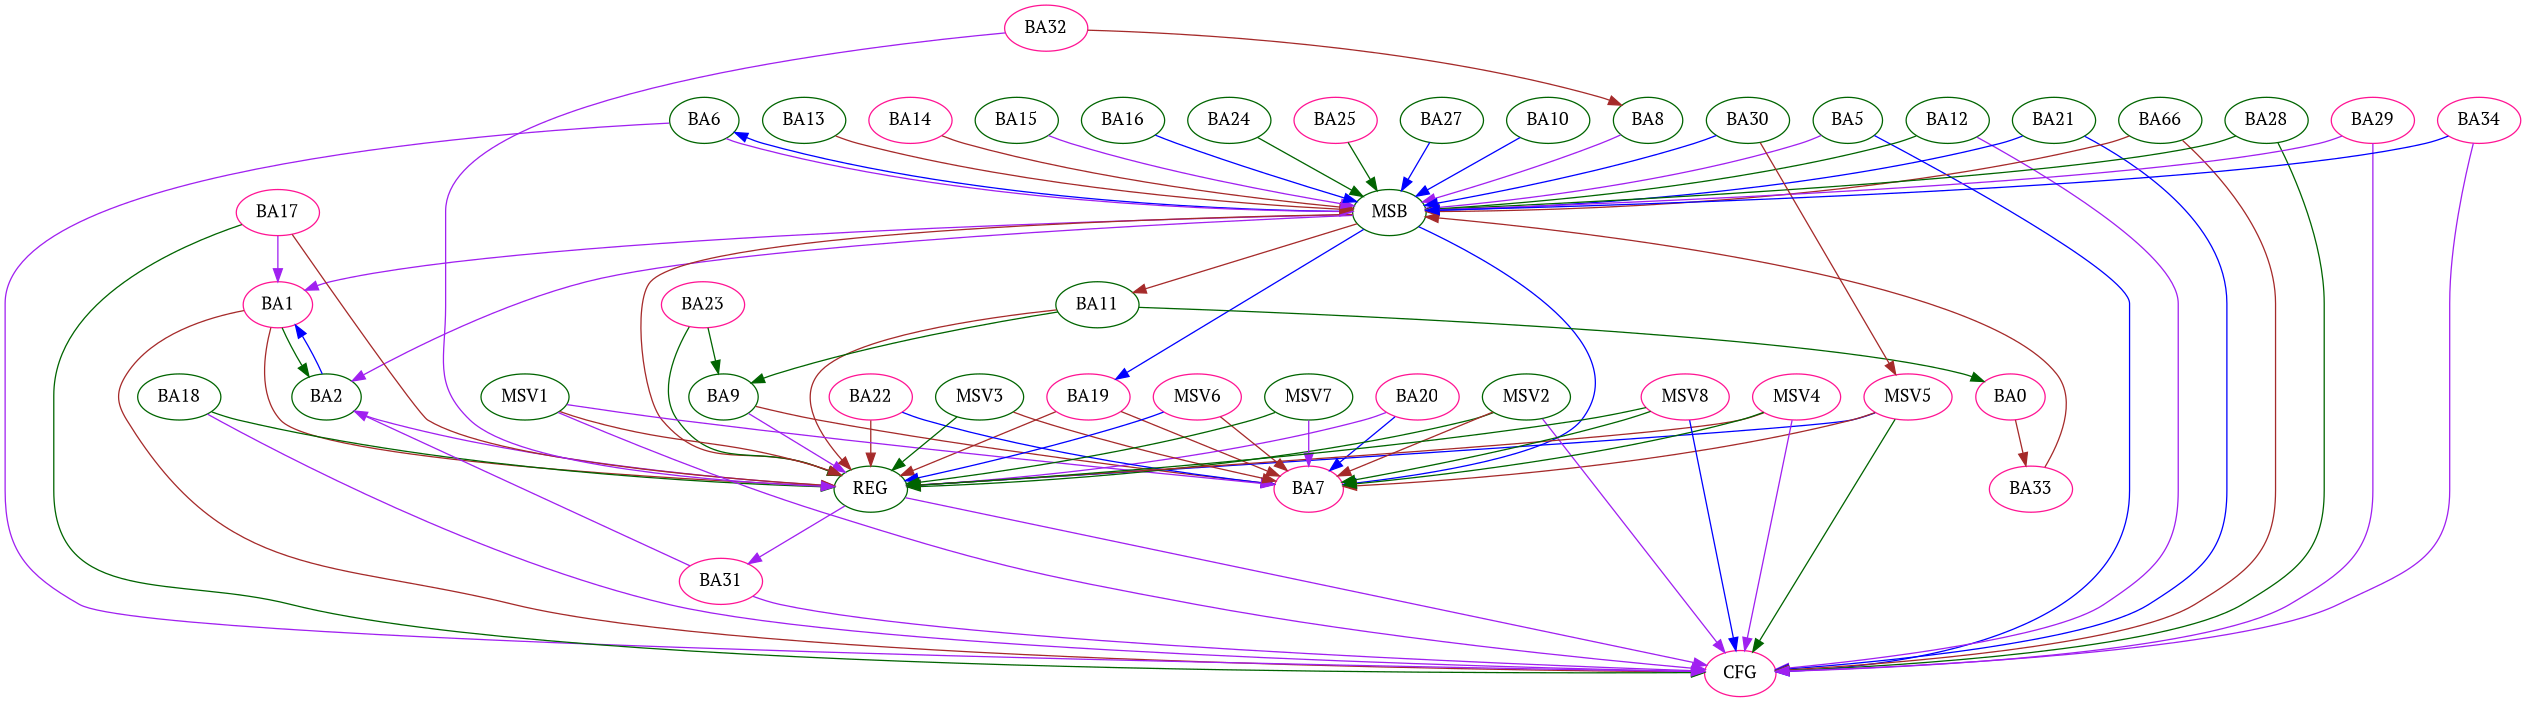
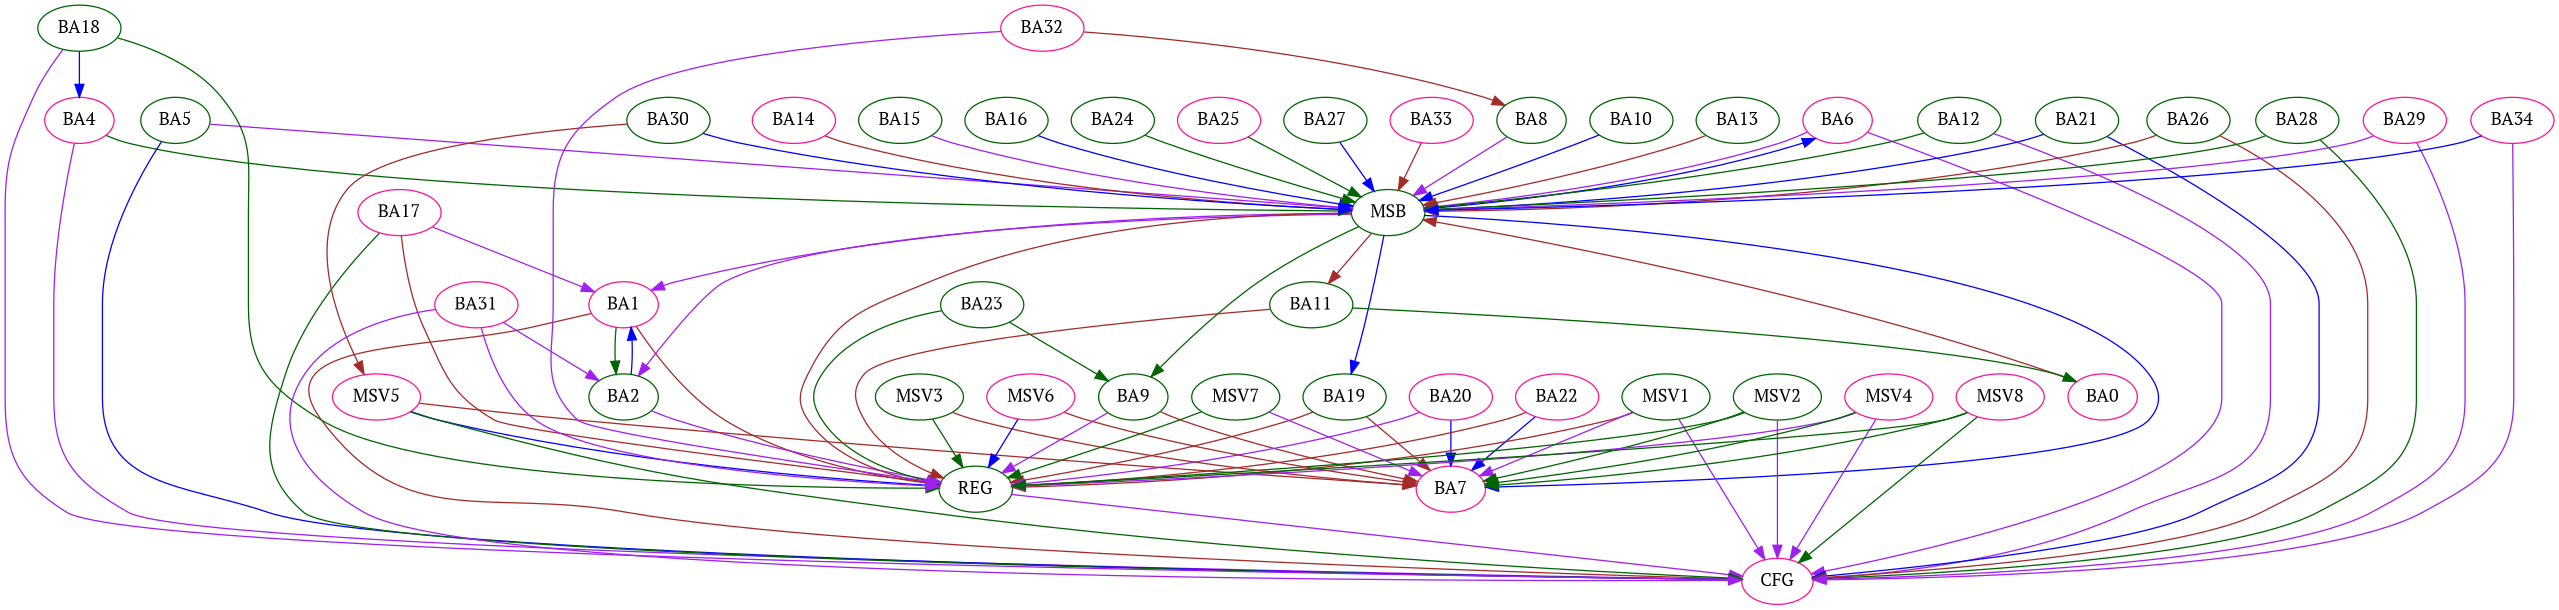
none -> (79, 120)
(704, 120) -> (1838, 120)
(2160, 120) -> (2188, 120)
(703, 305) -> (982, 305)
(909, 340) -> (1252, 287)
(1088, 397) -> (1345, 397)
(2019, 437) -> (1759, 289)
(1421, 442) -> (1571, 461)
(1343, 457) -> (1442, 463)
(1712, 529) -> (1893, 486)
(802, 531) -> (674, 461)
